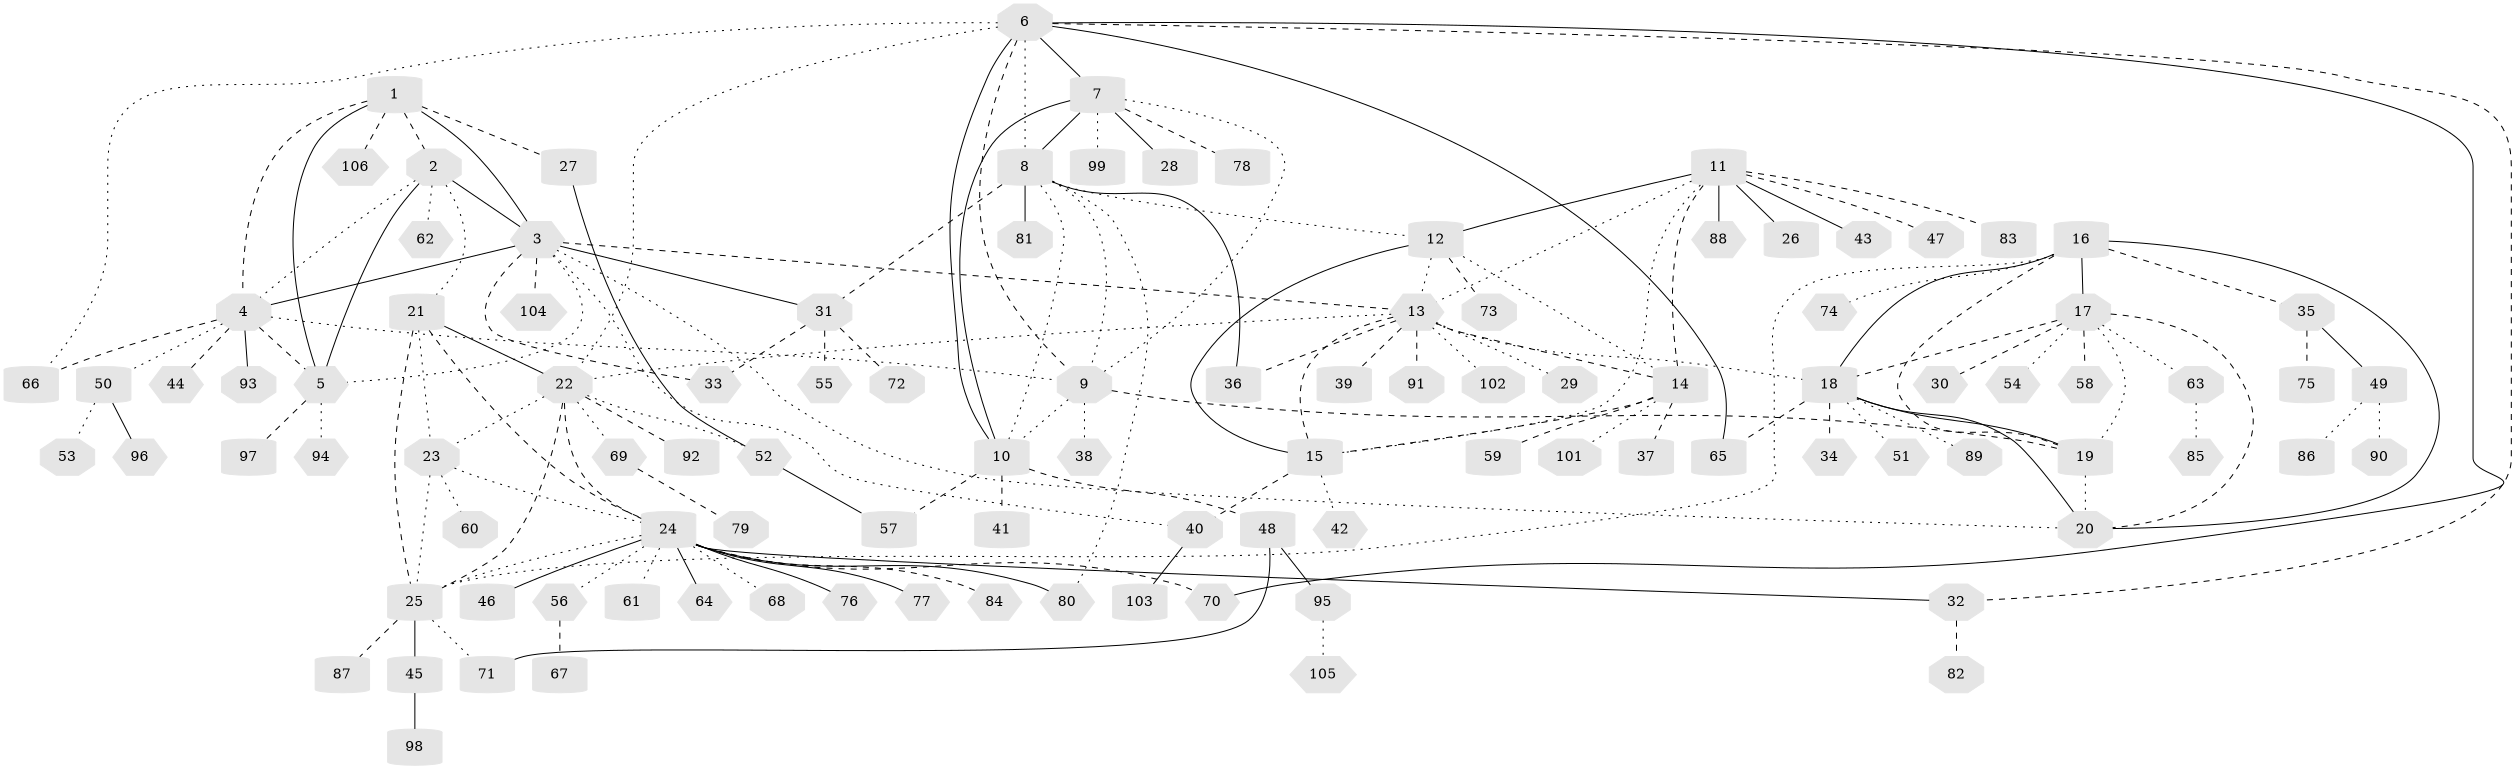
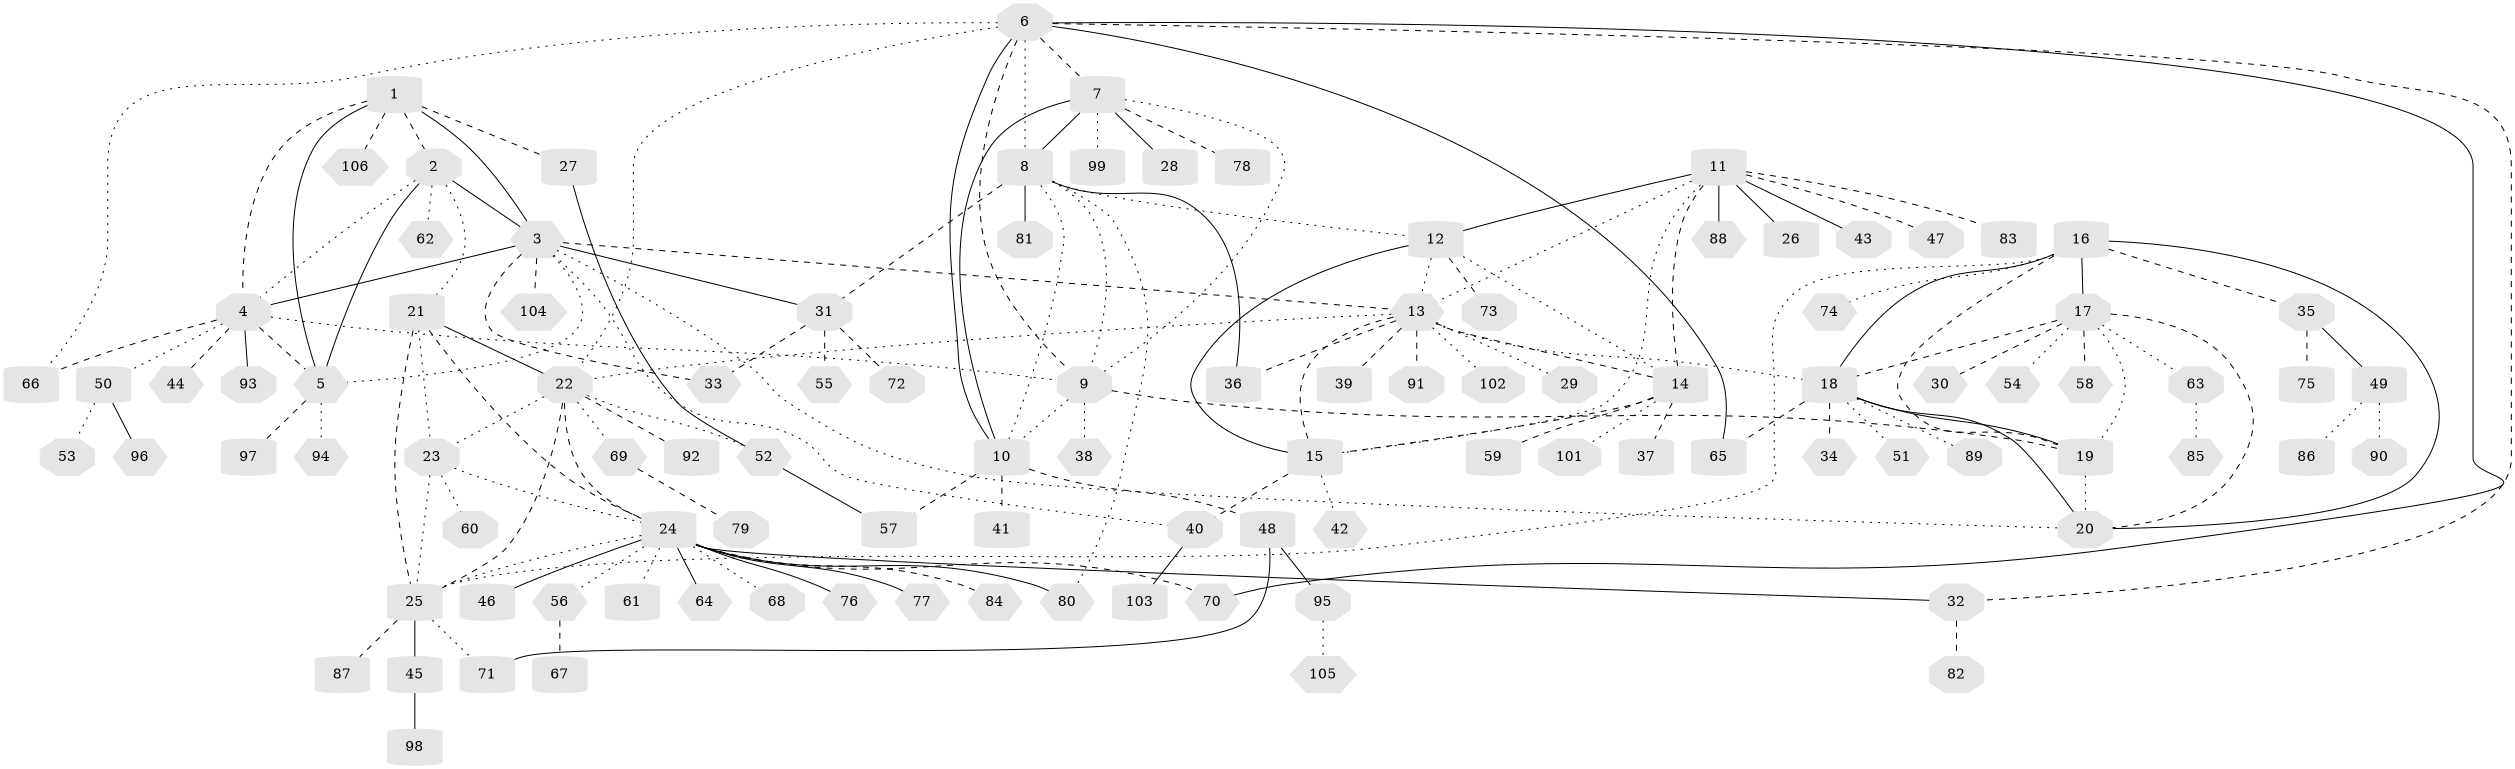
(1060, 57) -> (1060, 57)
